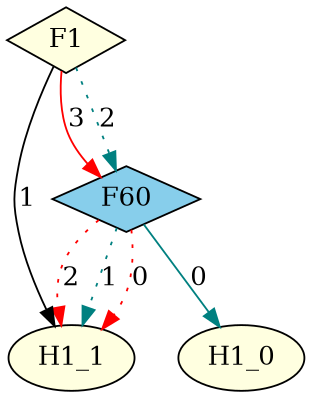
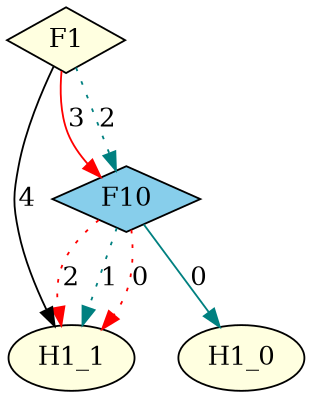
(28, 199) -> (28, 199)
(126, 199) -> (126, 199)
